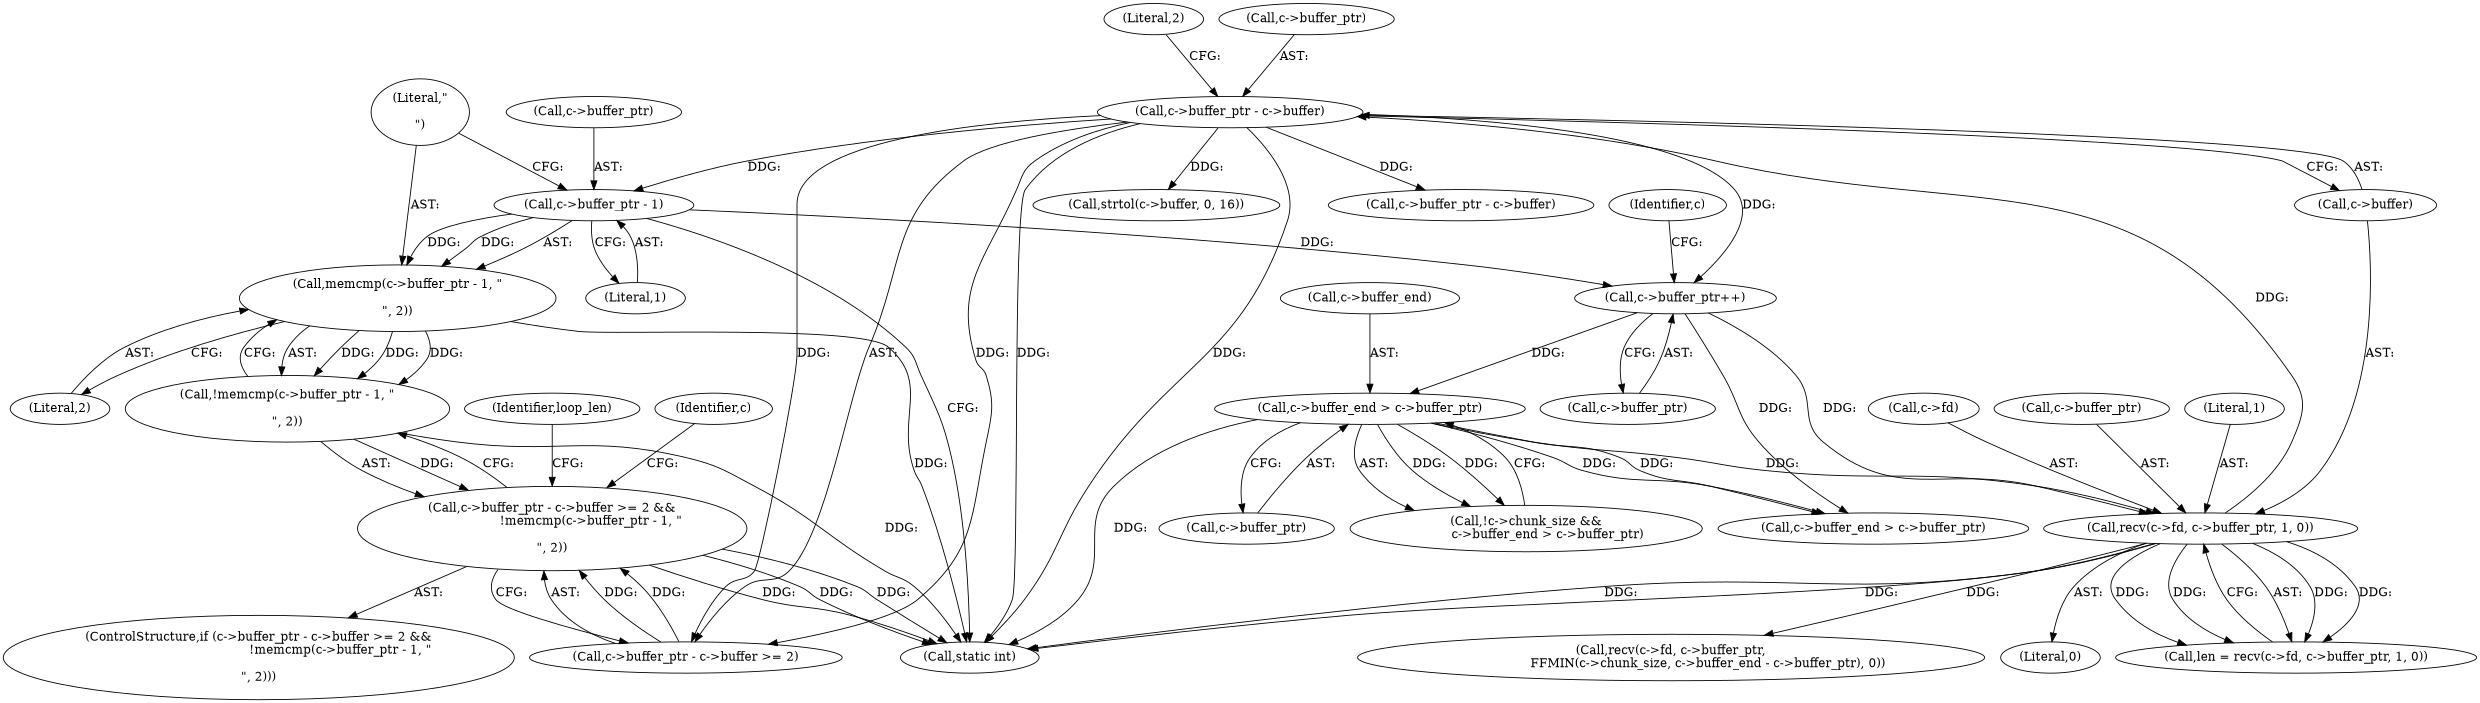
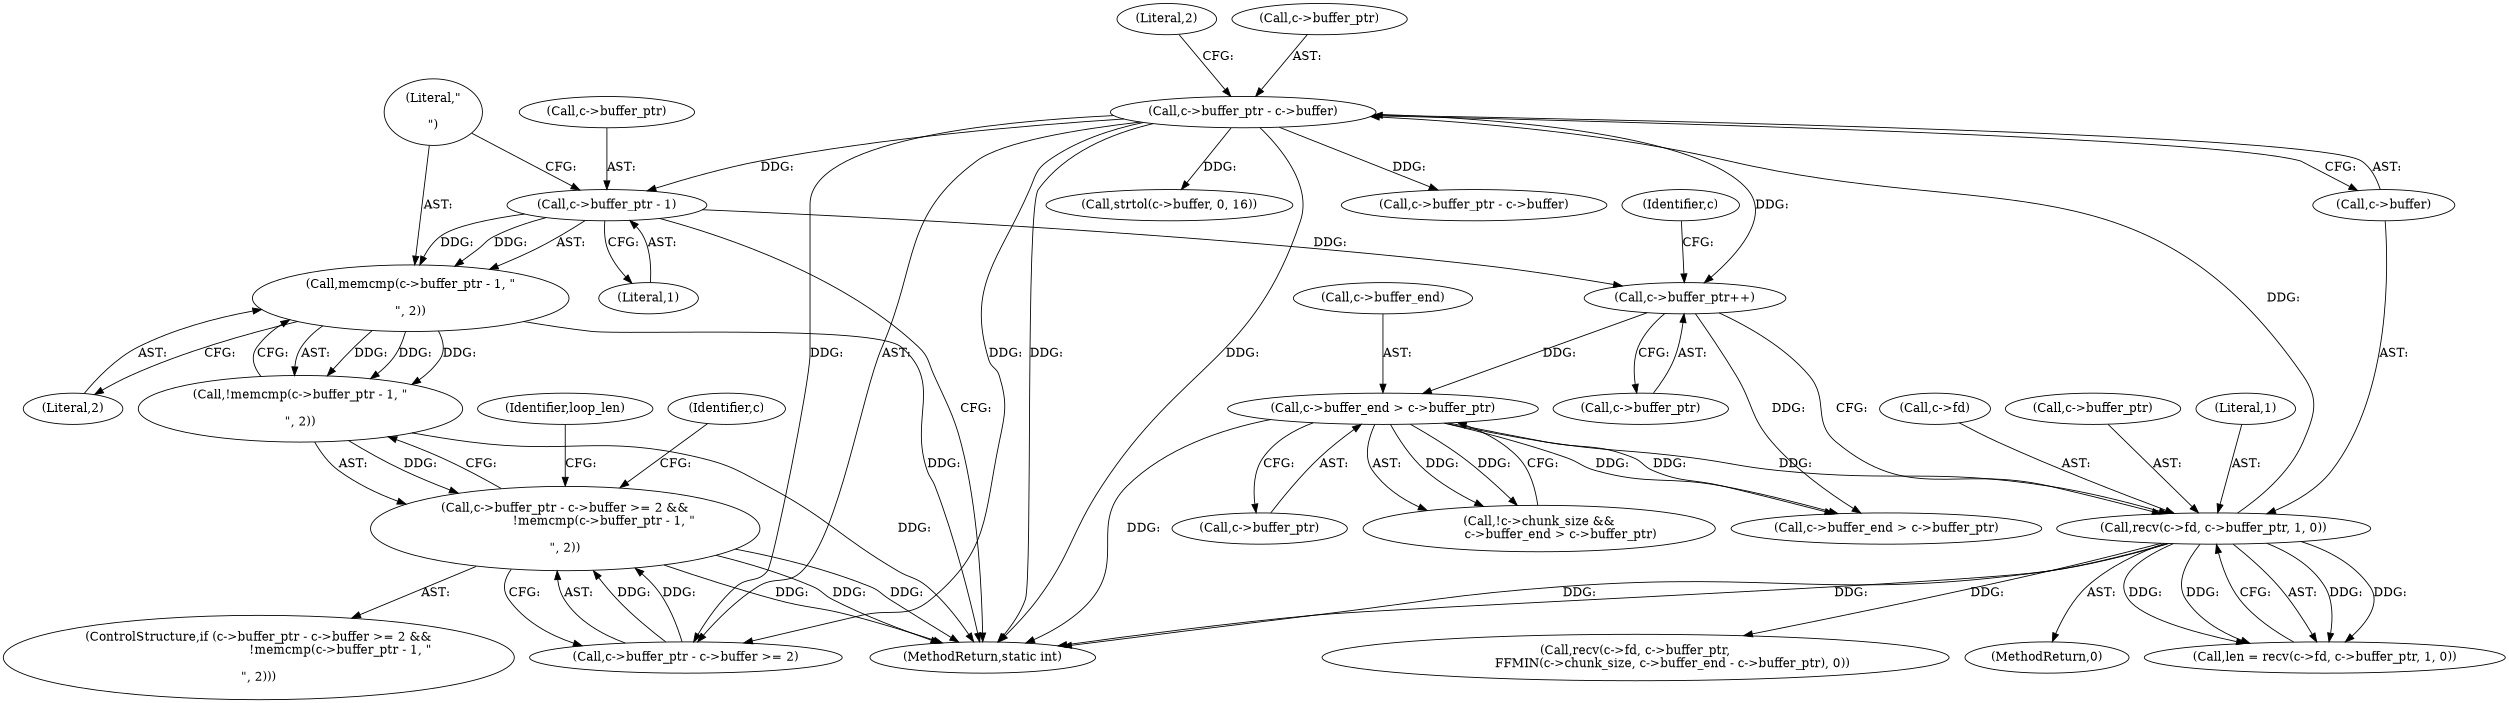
(1842, 409) -> (1854, 409)
(970, 658) -> (983, 658)
(2051, 658) -> (2047, 658)
